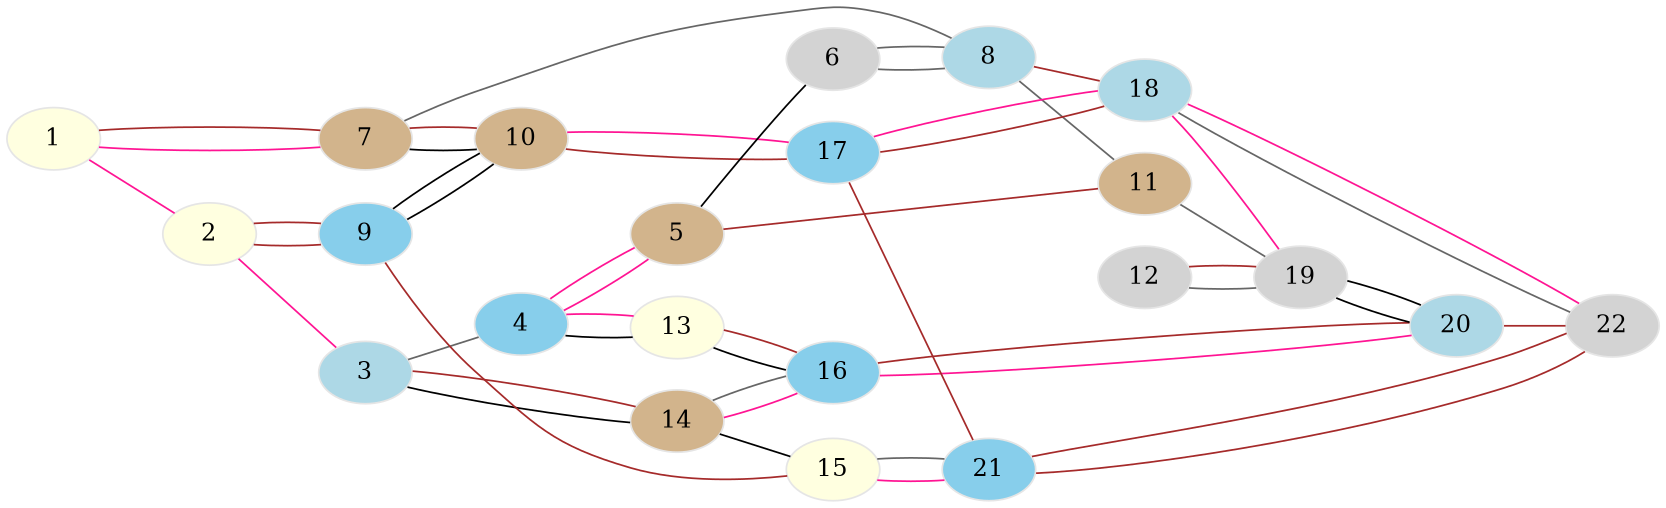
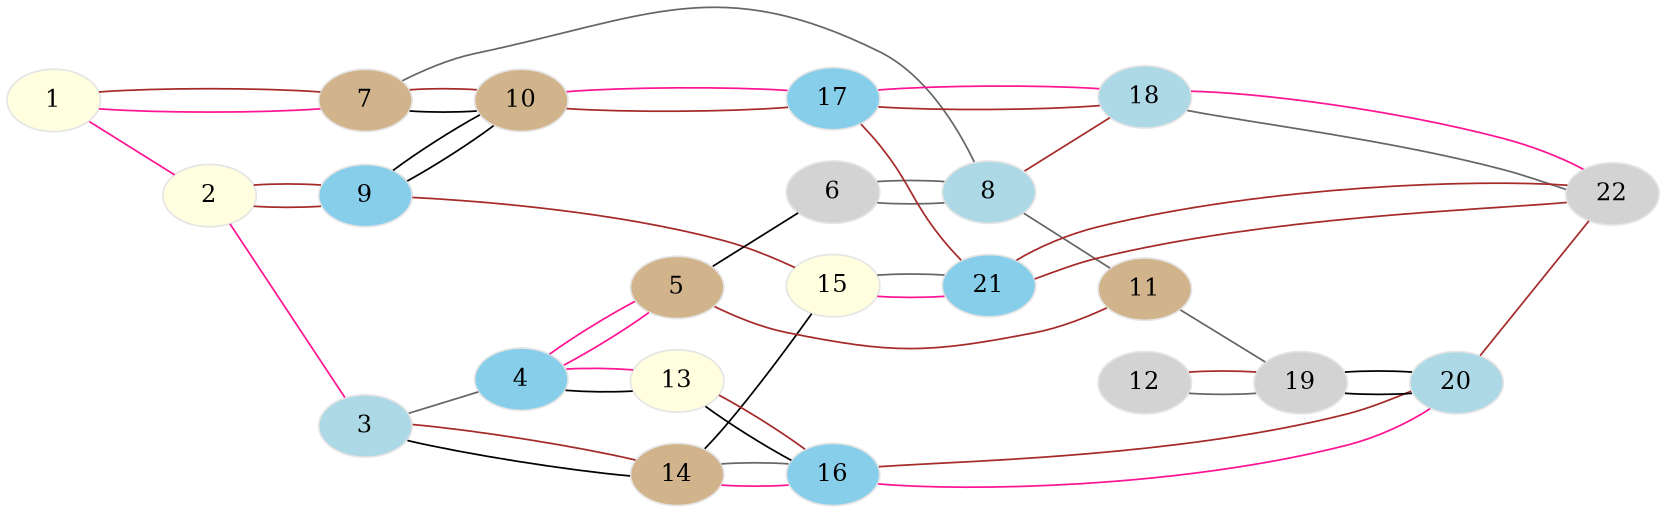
(1228, 181) -> none
